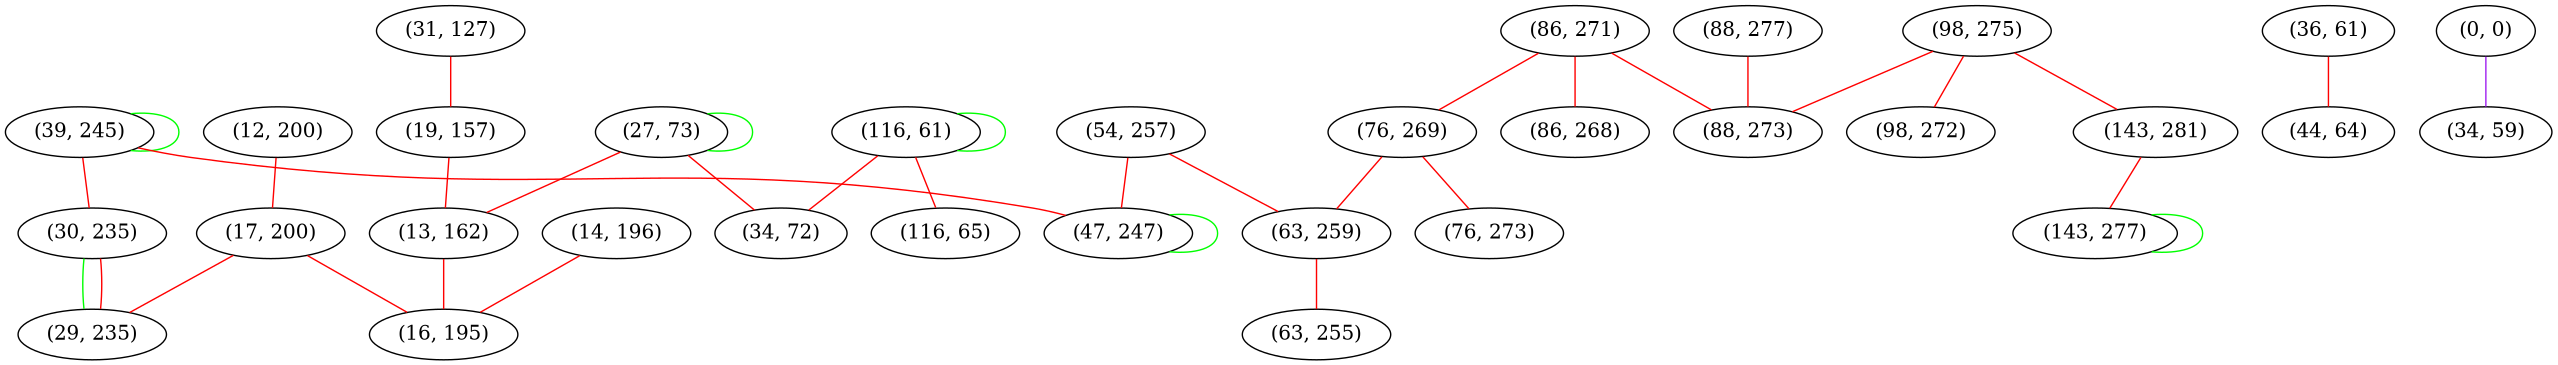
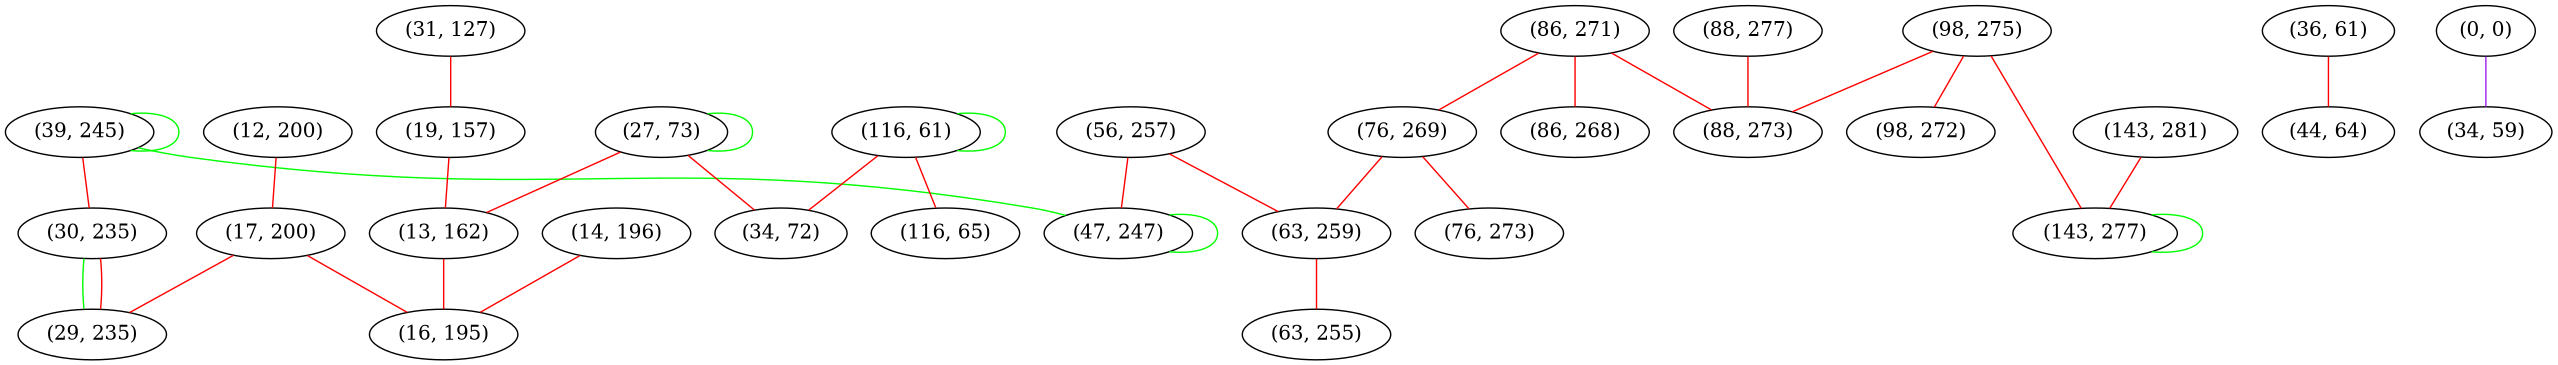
(2066, 81) -> (2036, 132)
(1131, 132) -> (1131, 132)
(602, 179) -> (602, 179)
